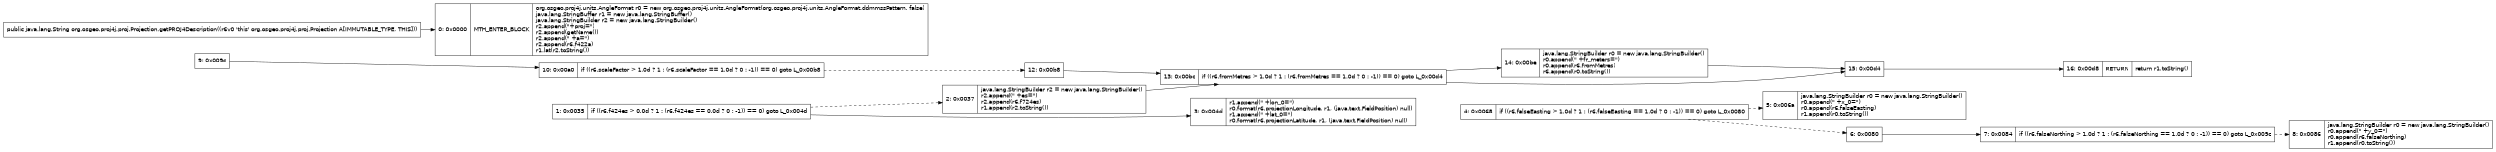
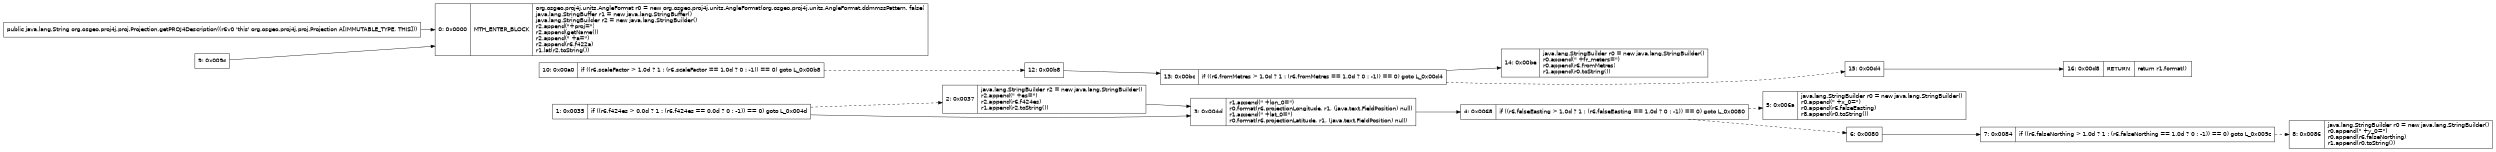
(382, 64) -> (330, 53)
(1774, 67) -> none
(2162, 69) -> (2162, 69)
(1577, 72) -> (1577, 72)
(1644, 84) -> (1644, 84)
(1180, 88) -> (1166, 105)
(1011, 102) -> (1011, 102)
none -> (1436, 112)
(1835, 114) -> (1835, 114)
